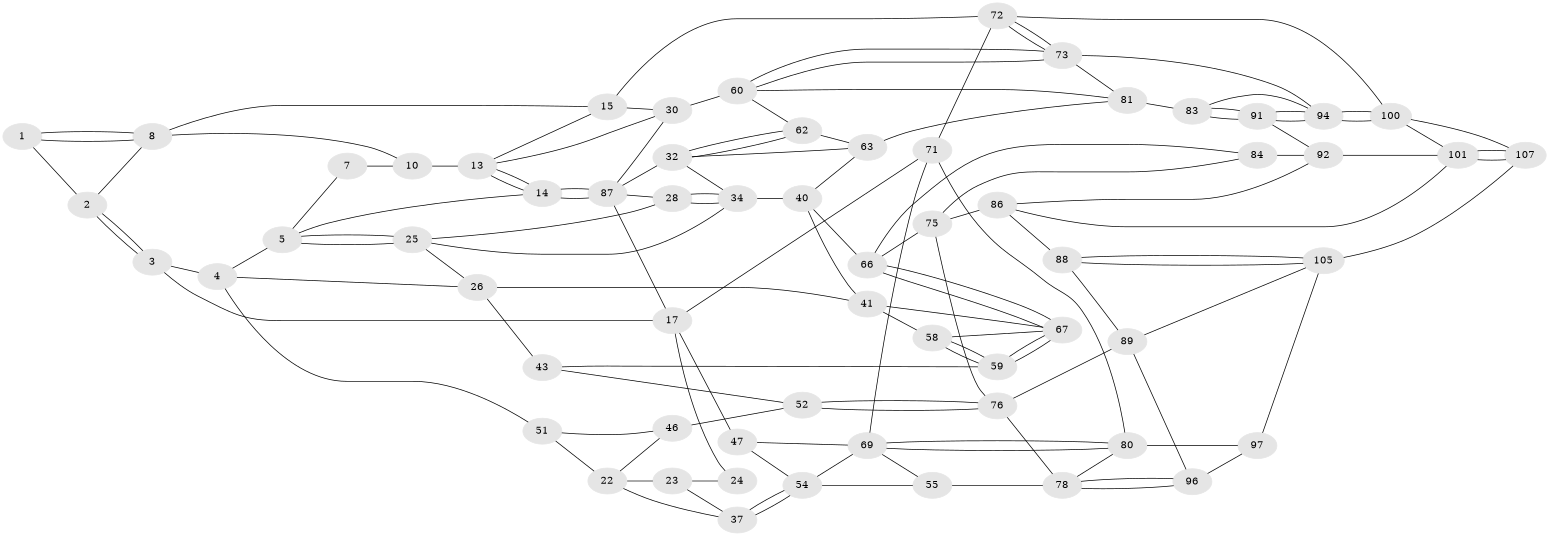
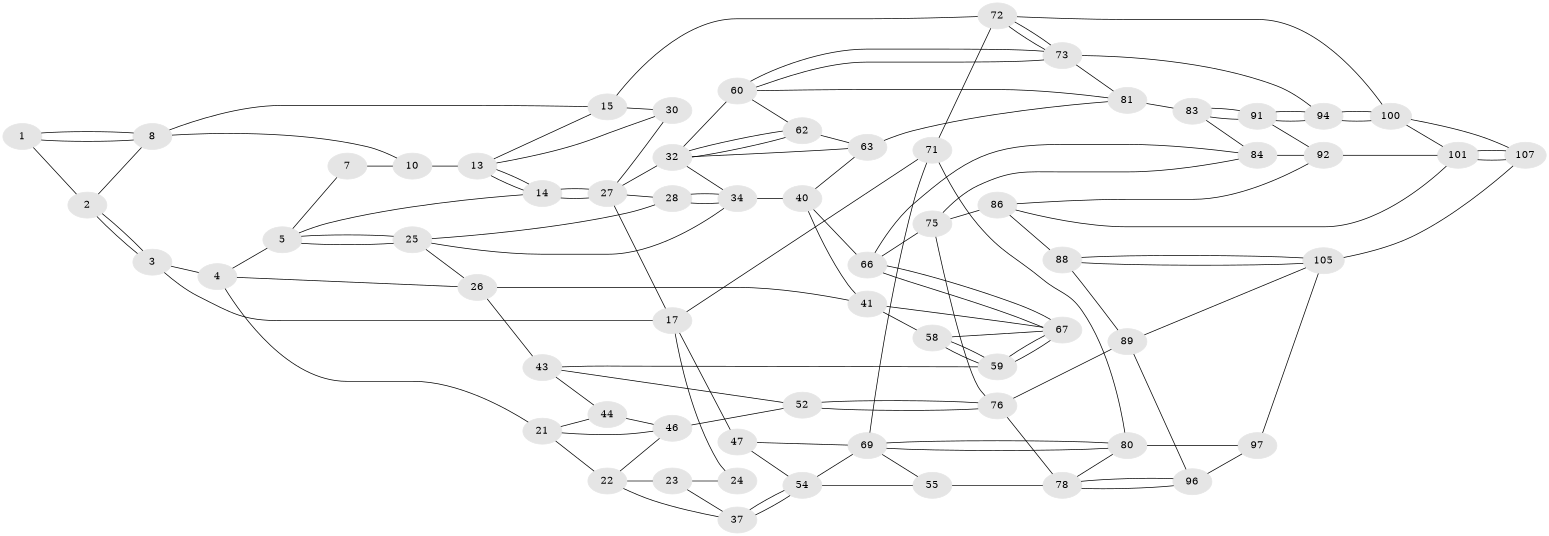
(1259, 95) -> (1225, 133)
(705, 101) -> (705, 124)
(607, 194) -> (607, 194)
none -> (607, 415)
(542, 431) -> (542, 431)
